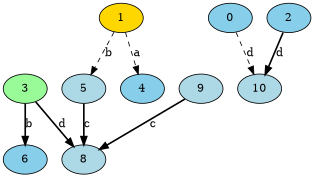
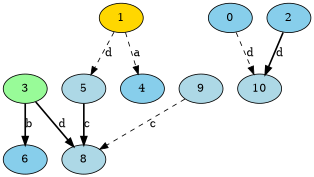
(109, 53) -> (109, 53)
(146, 122) -> (146, 122)
